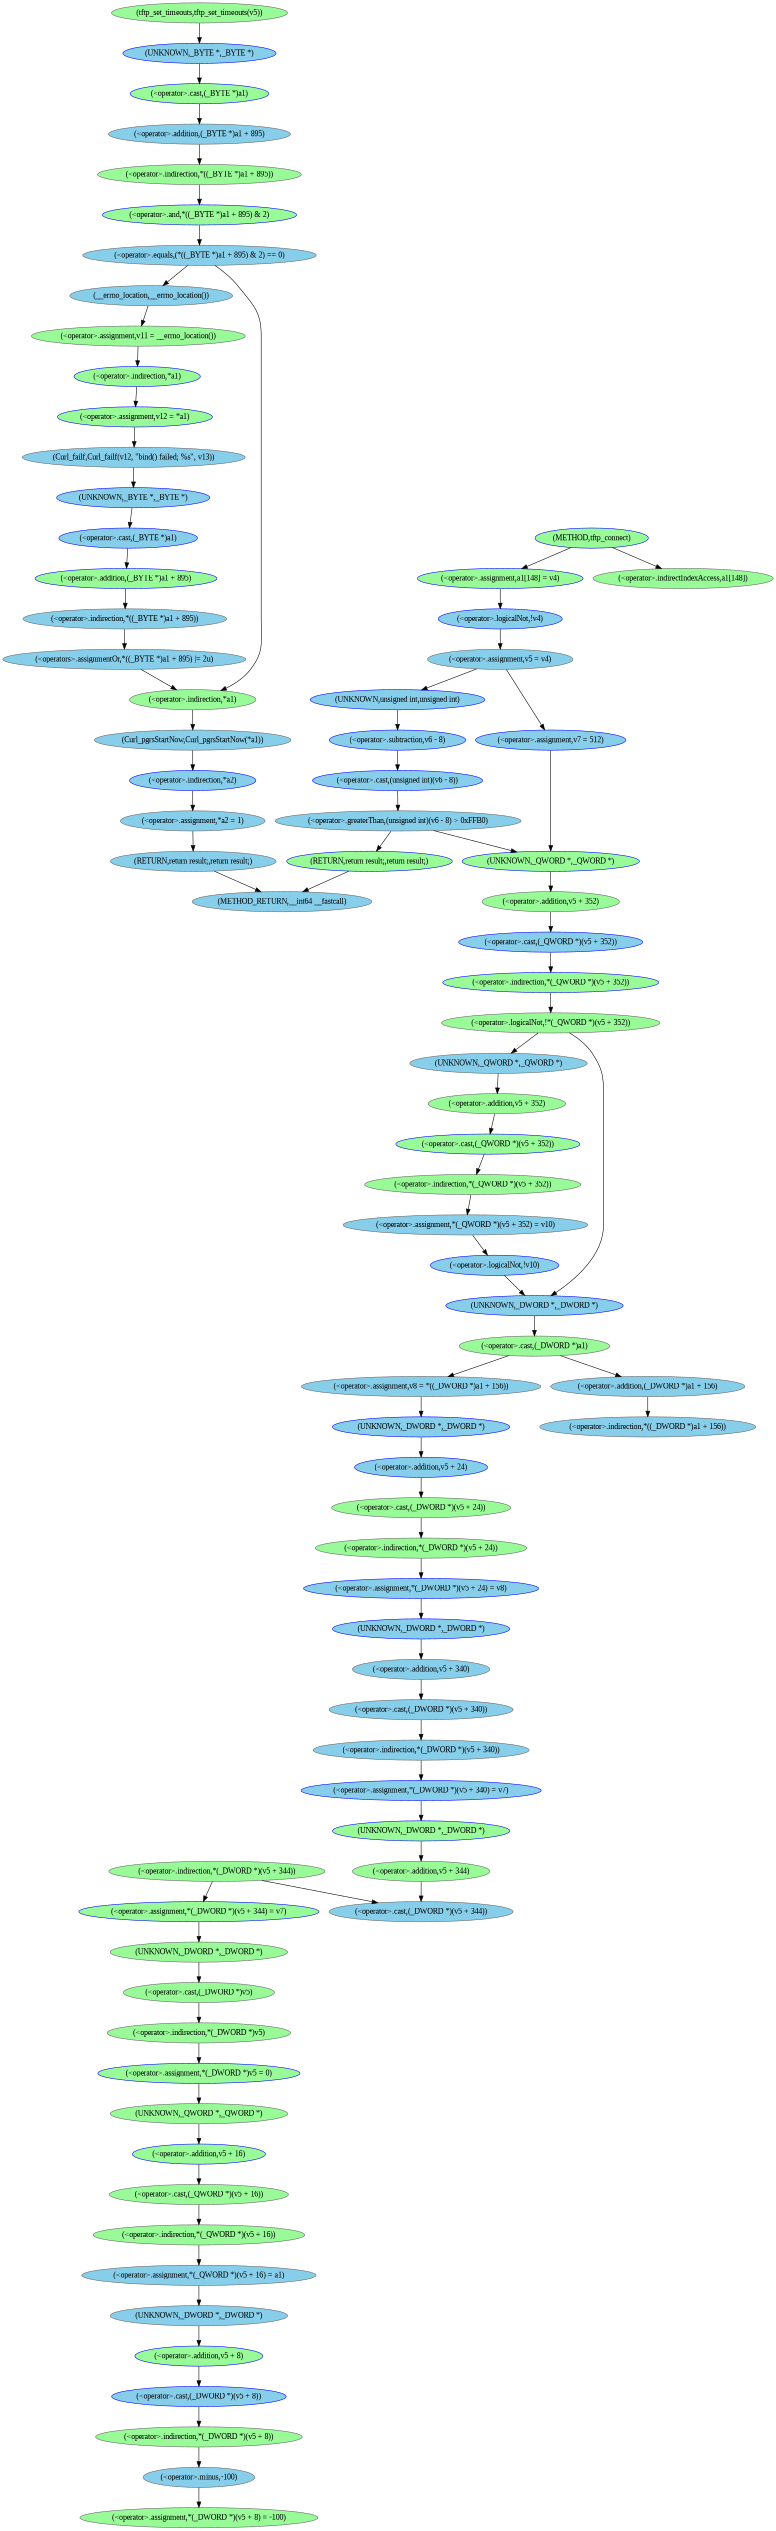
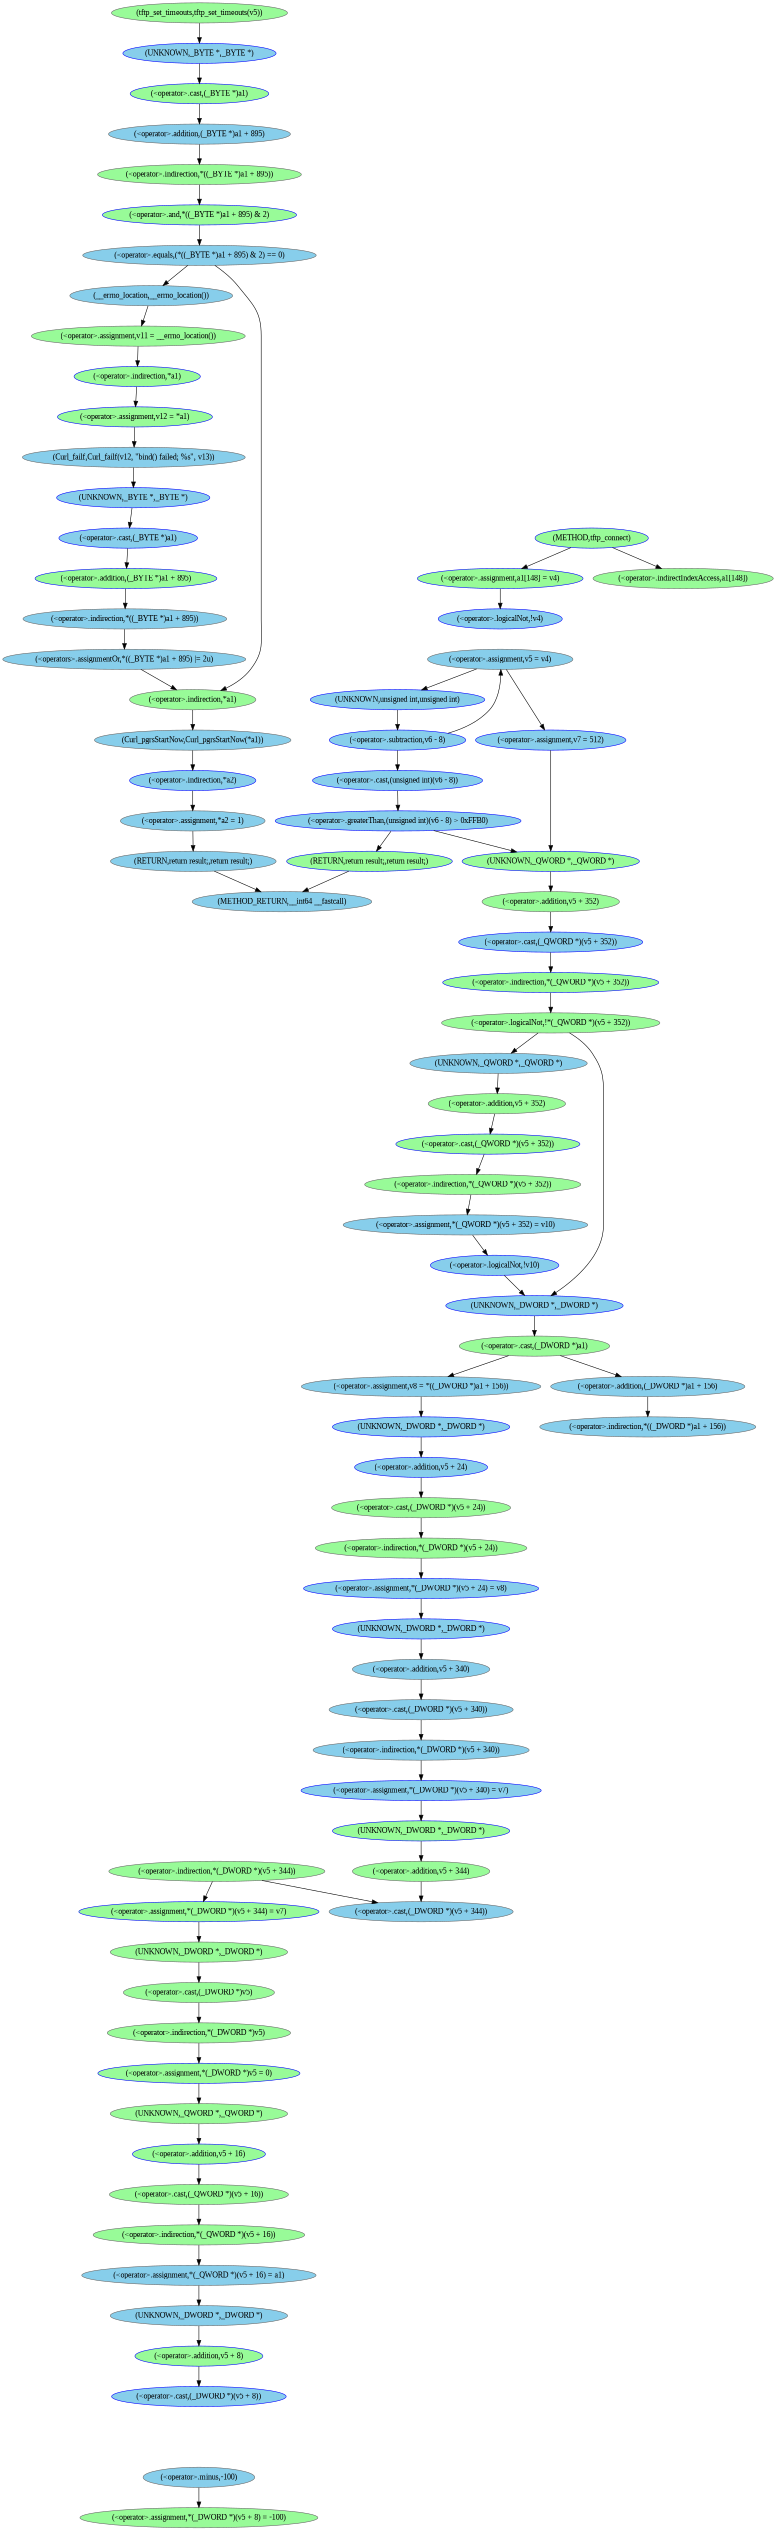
(500, 636) -> (486, 714)
(398, 821) -> (398, 821)
(199, 2437) -> none
